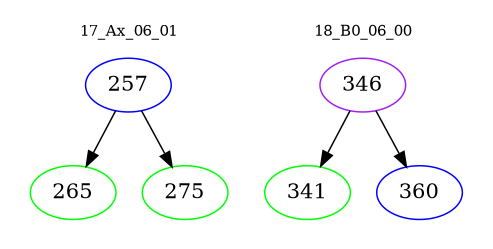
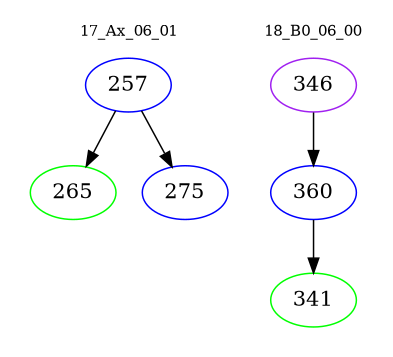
(339, 132) -> (314, 239)
(185, 193) -> (185, 193)
